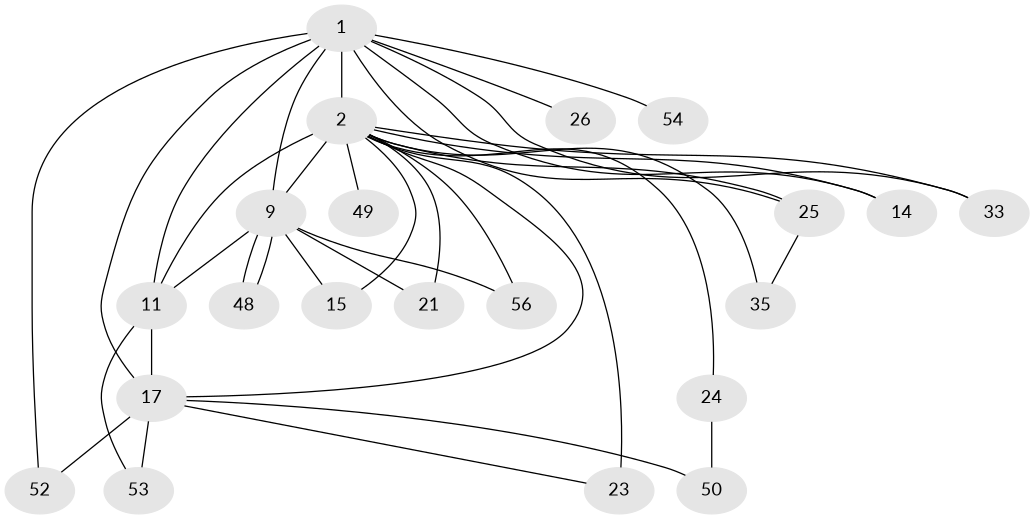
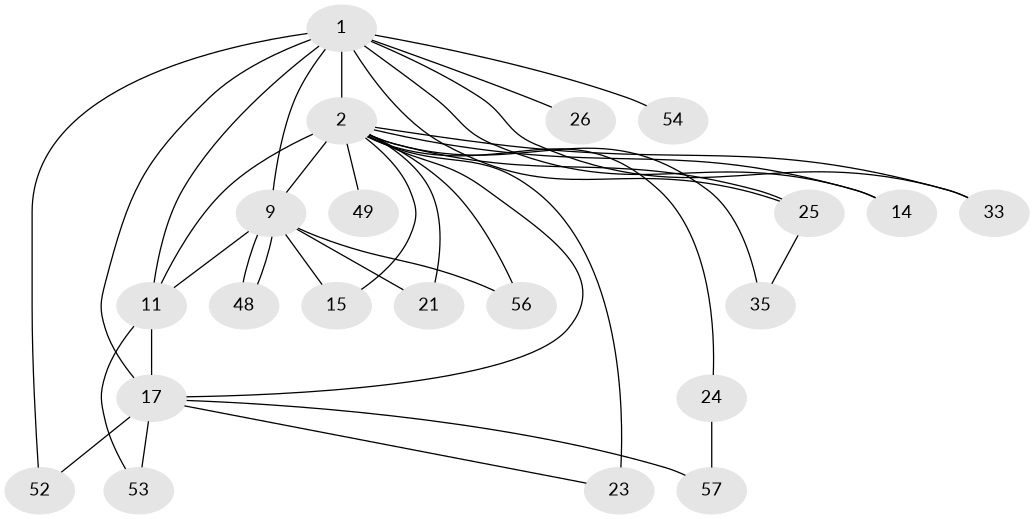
(712, 491) -> (712, 491)
